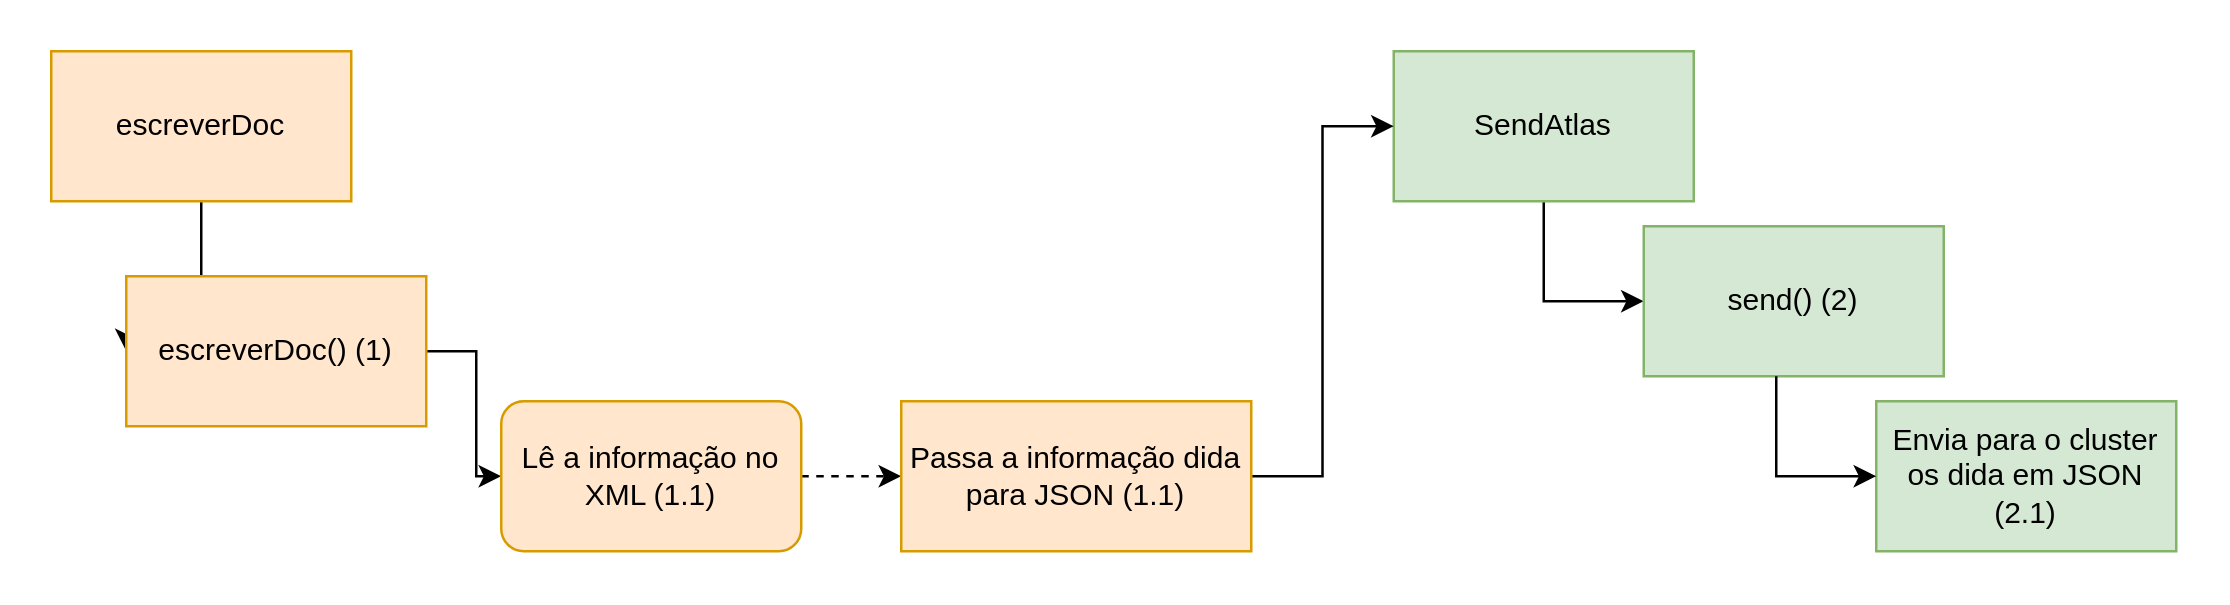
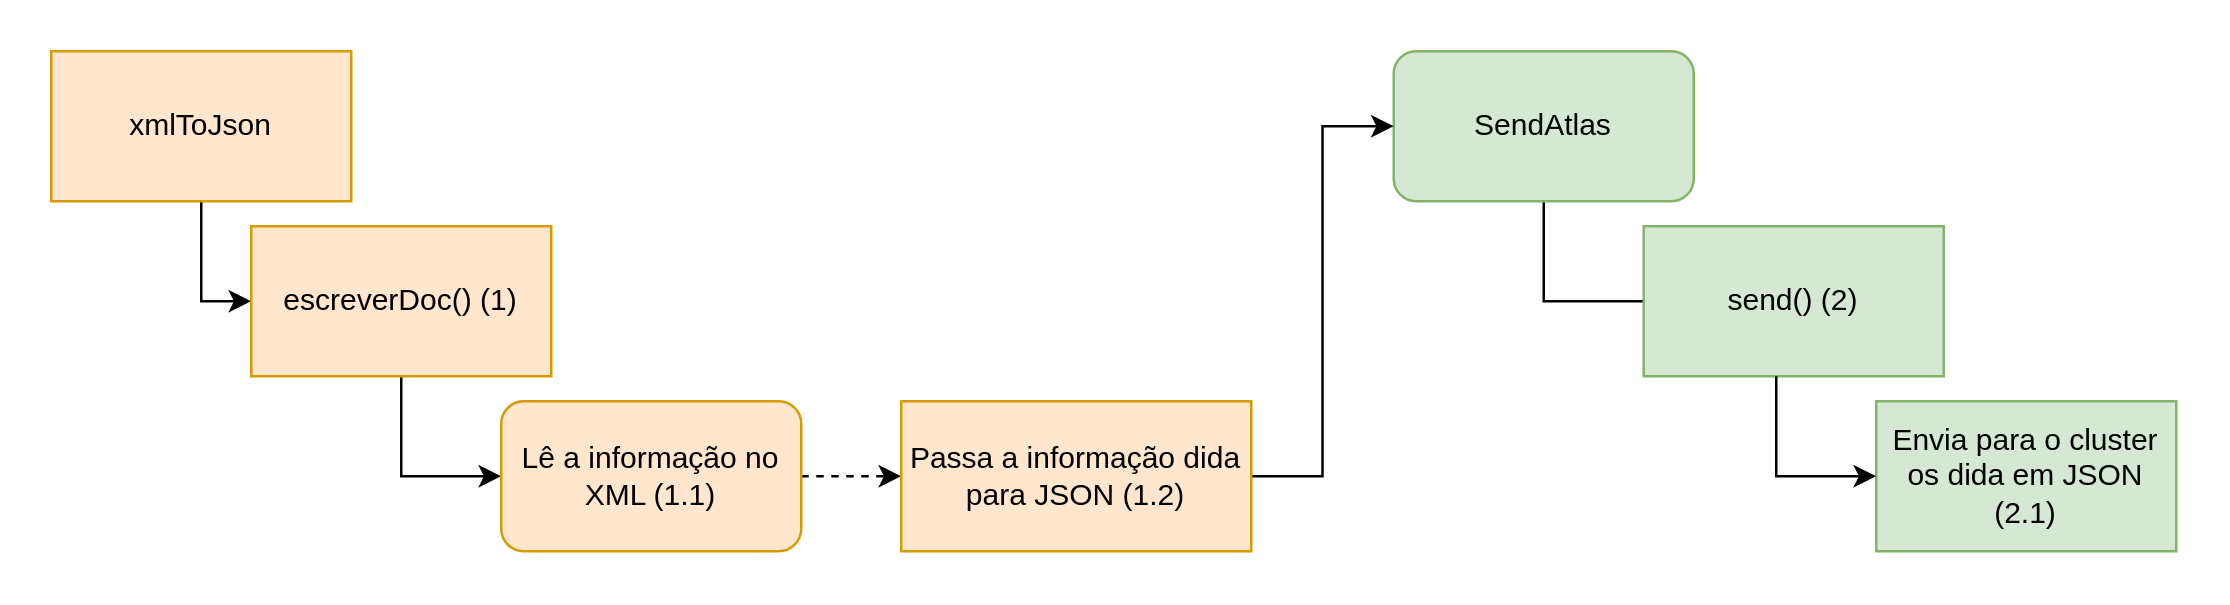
(201, 126) -> (201, 126)
(1544, 126) -> (1544, 126)
(1625, 301) -> (1632, 301)
(276, 351) -> (401, 301)
(1076, 476) -> (1076, 476)
